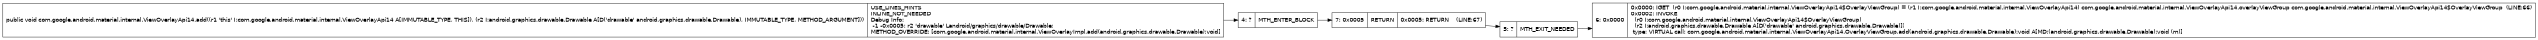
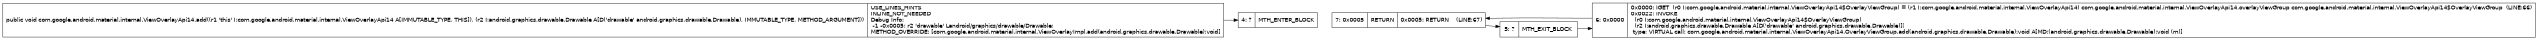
(1656, 14) -> (1656, 14)
(1323, 20) -> (1541, 18)
(1547, 29) -> (1547, 29)
